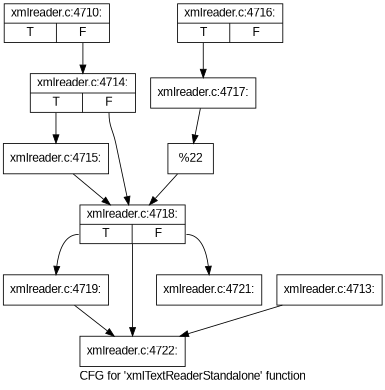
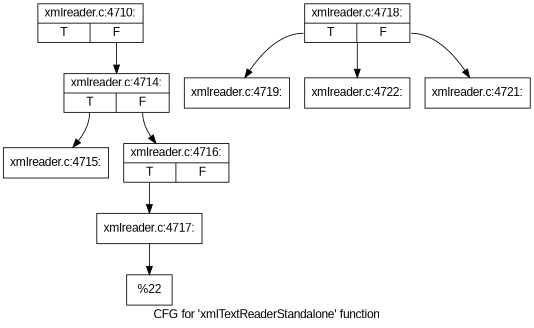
(118, 155) -> (145, 125)
(166, 186) -> none
(89, 187) -> none
(330, 290) -> none
(91, 318) -> none
